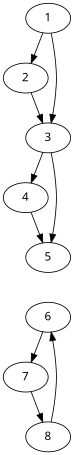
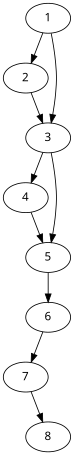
(56, 381) -> (48, 283)
